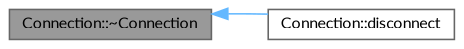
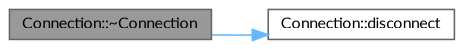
(248, 14) -> (232, 35)
